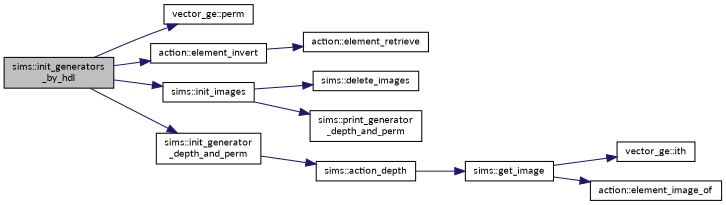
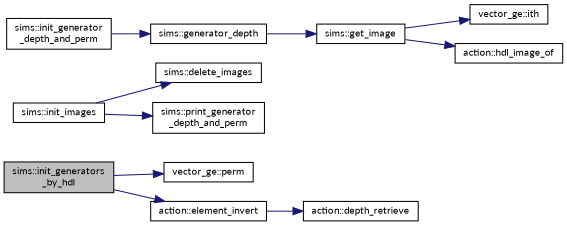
(366, 42) -> (361, 211)
(133, 82) -> none
(129, 108) -> none
(366, 171) -> (209, 34)
(656, 191) -> (509, 53)
